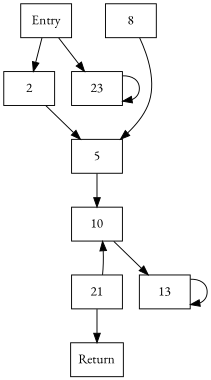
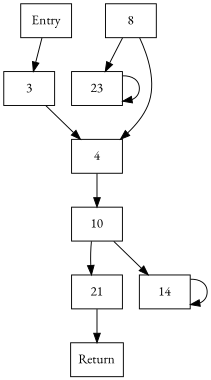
(69, 51) -> (116, 50)
(29, 89) -> (29, 89)
(97, 156) -> (97, 156)
(103, 263) -> (91, 253)
(165, 292) -> (165, 292)
